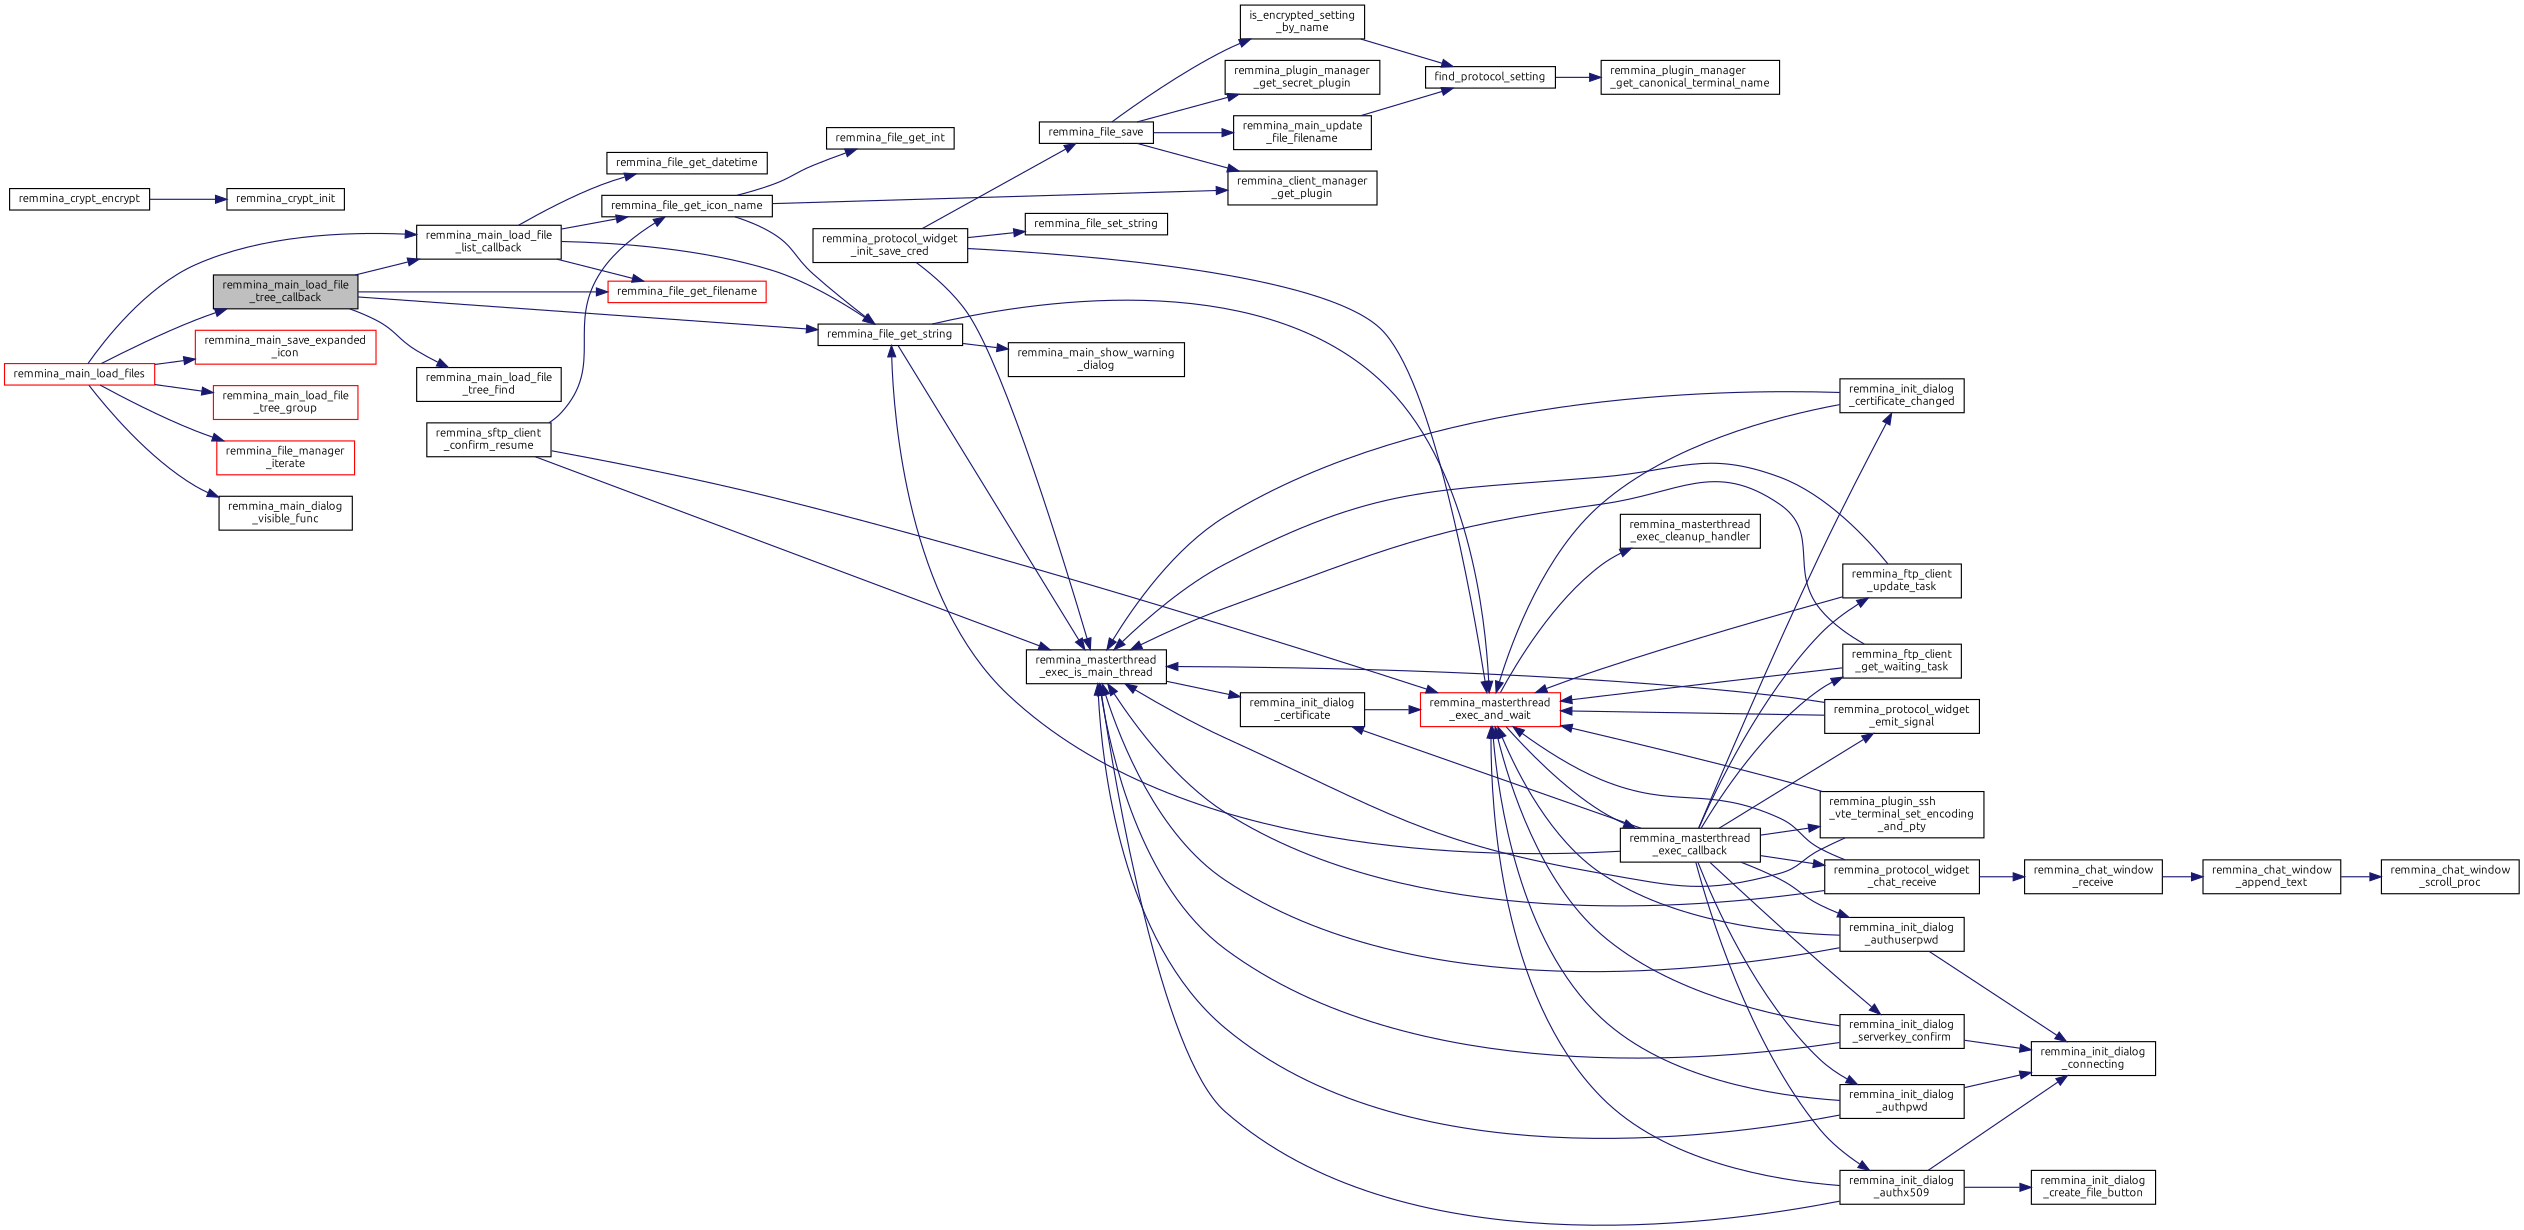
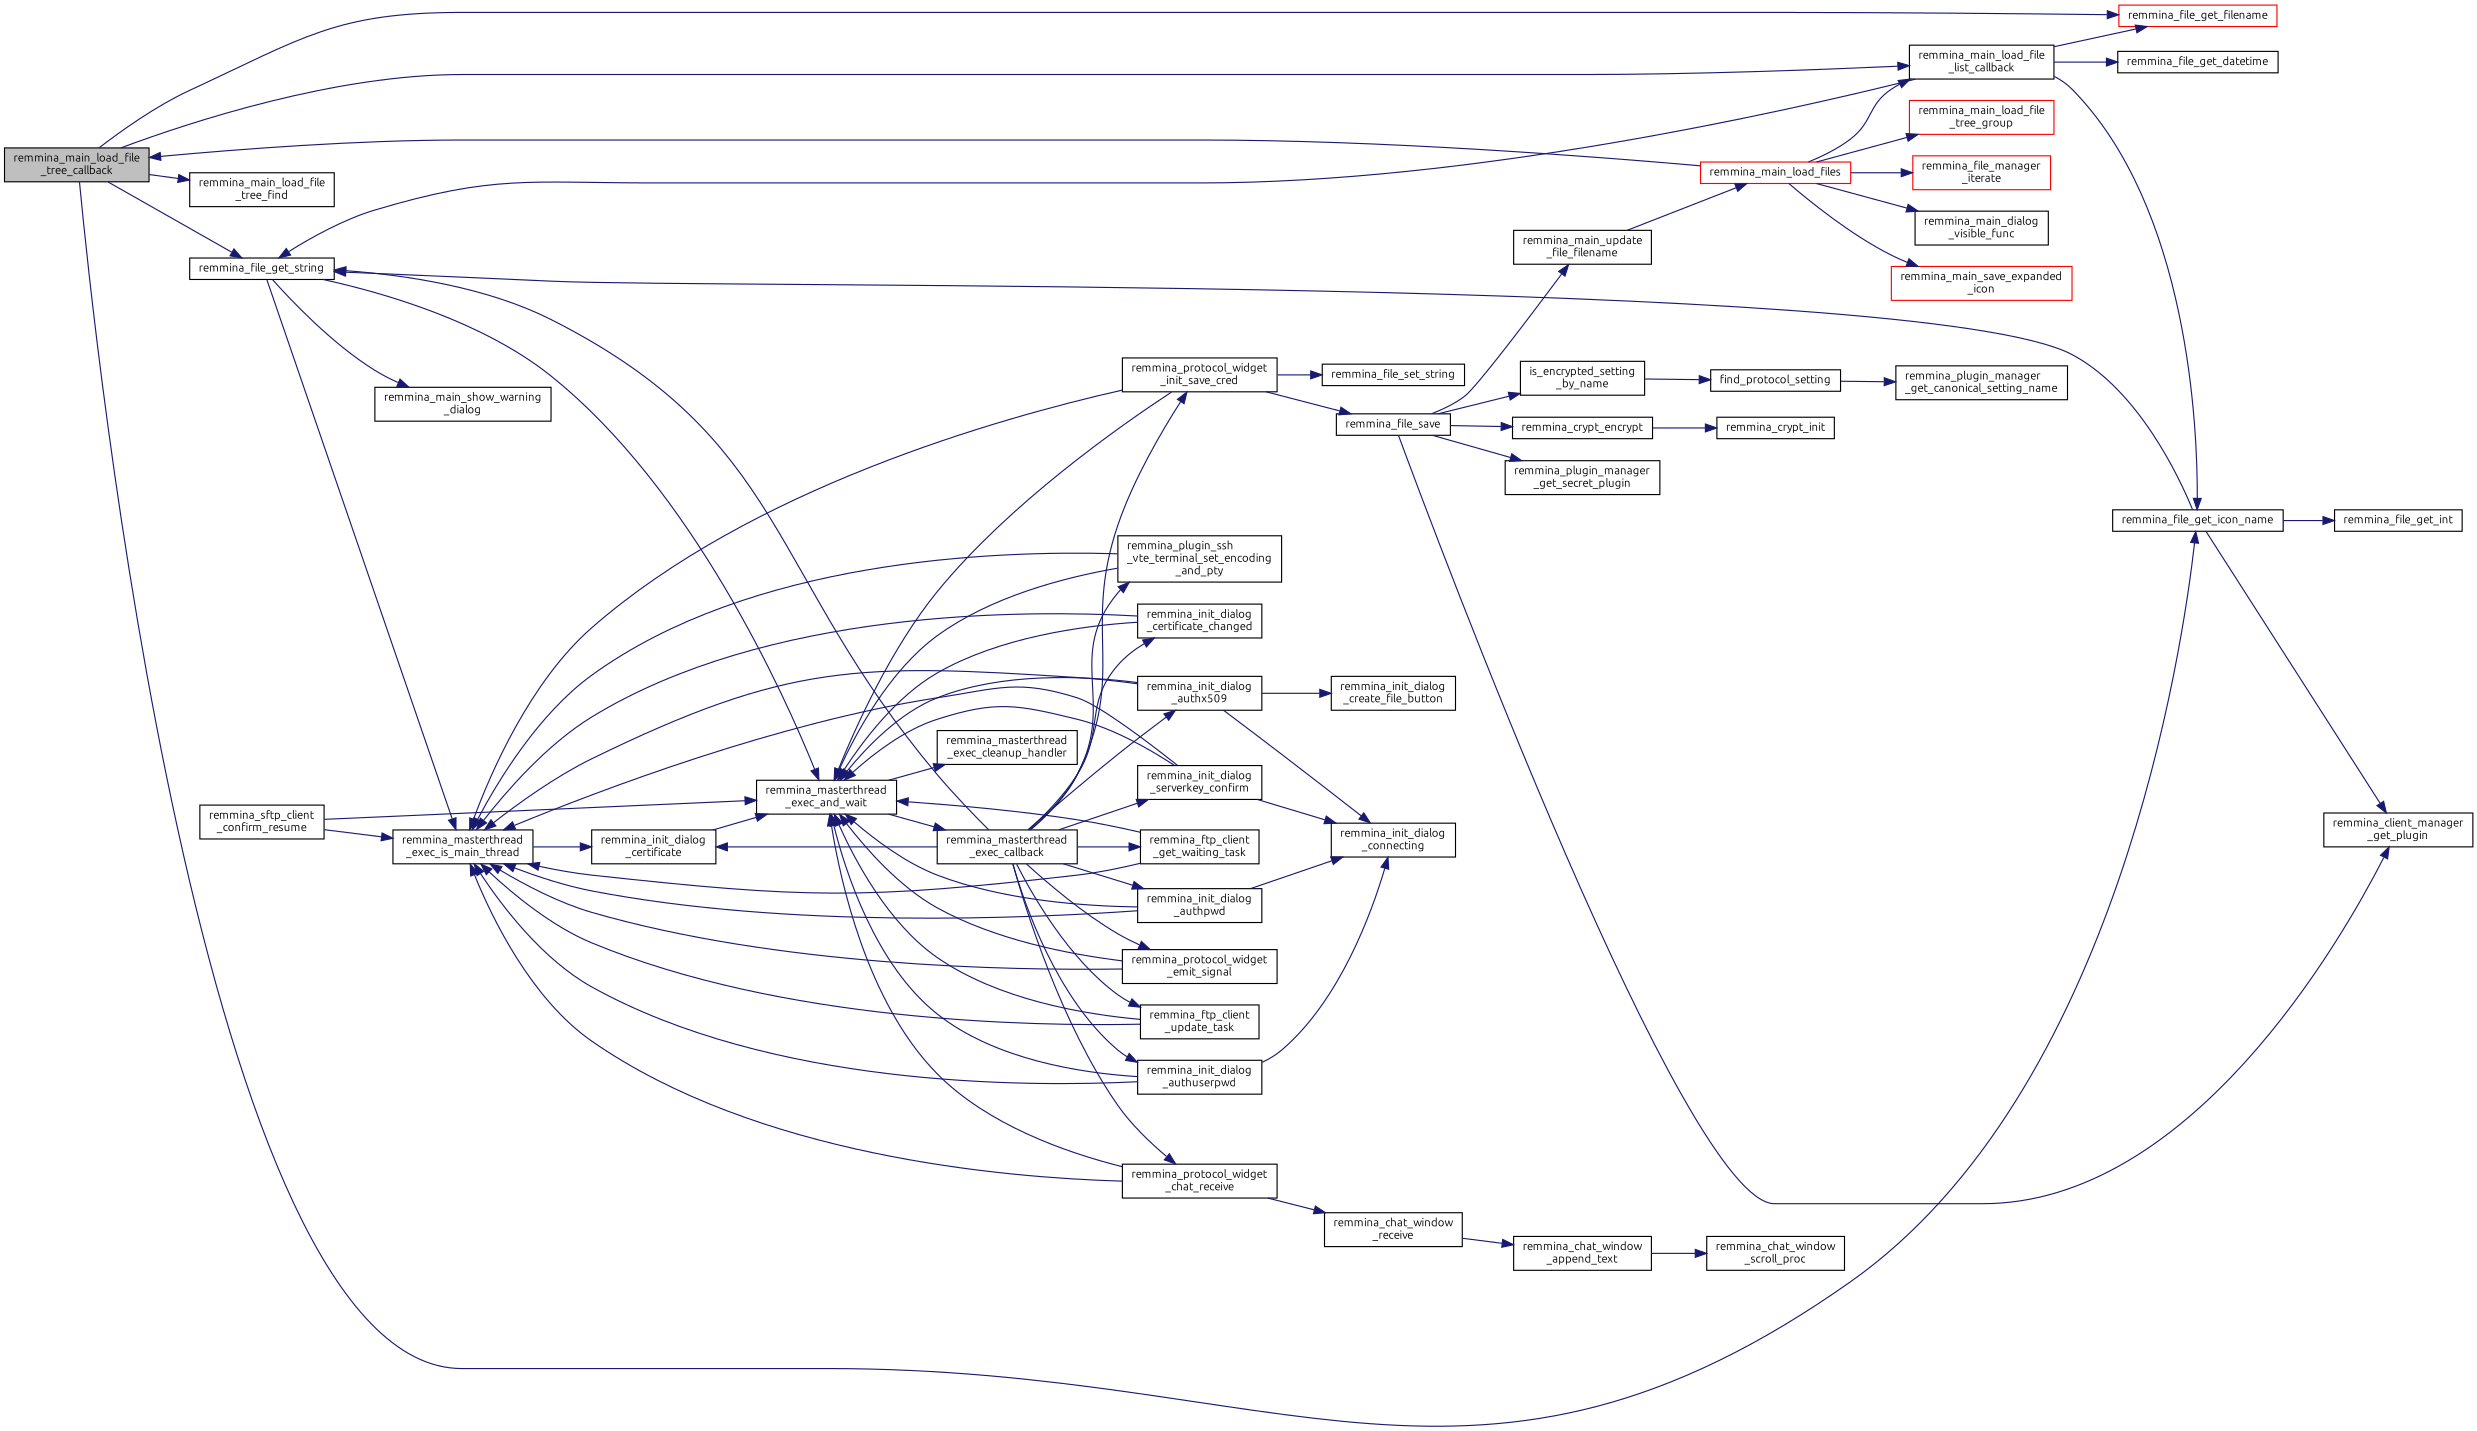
(1690, 77) -> (1982, 383)
(1402, 104) -> (1682, 209)
(585, 321) -> (946, 1374)
none -> (1476, 426)
none -> (1103, 641)
(1490, 710) -> (827, 797)
